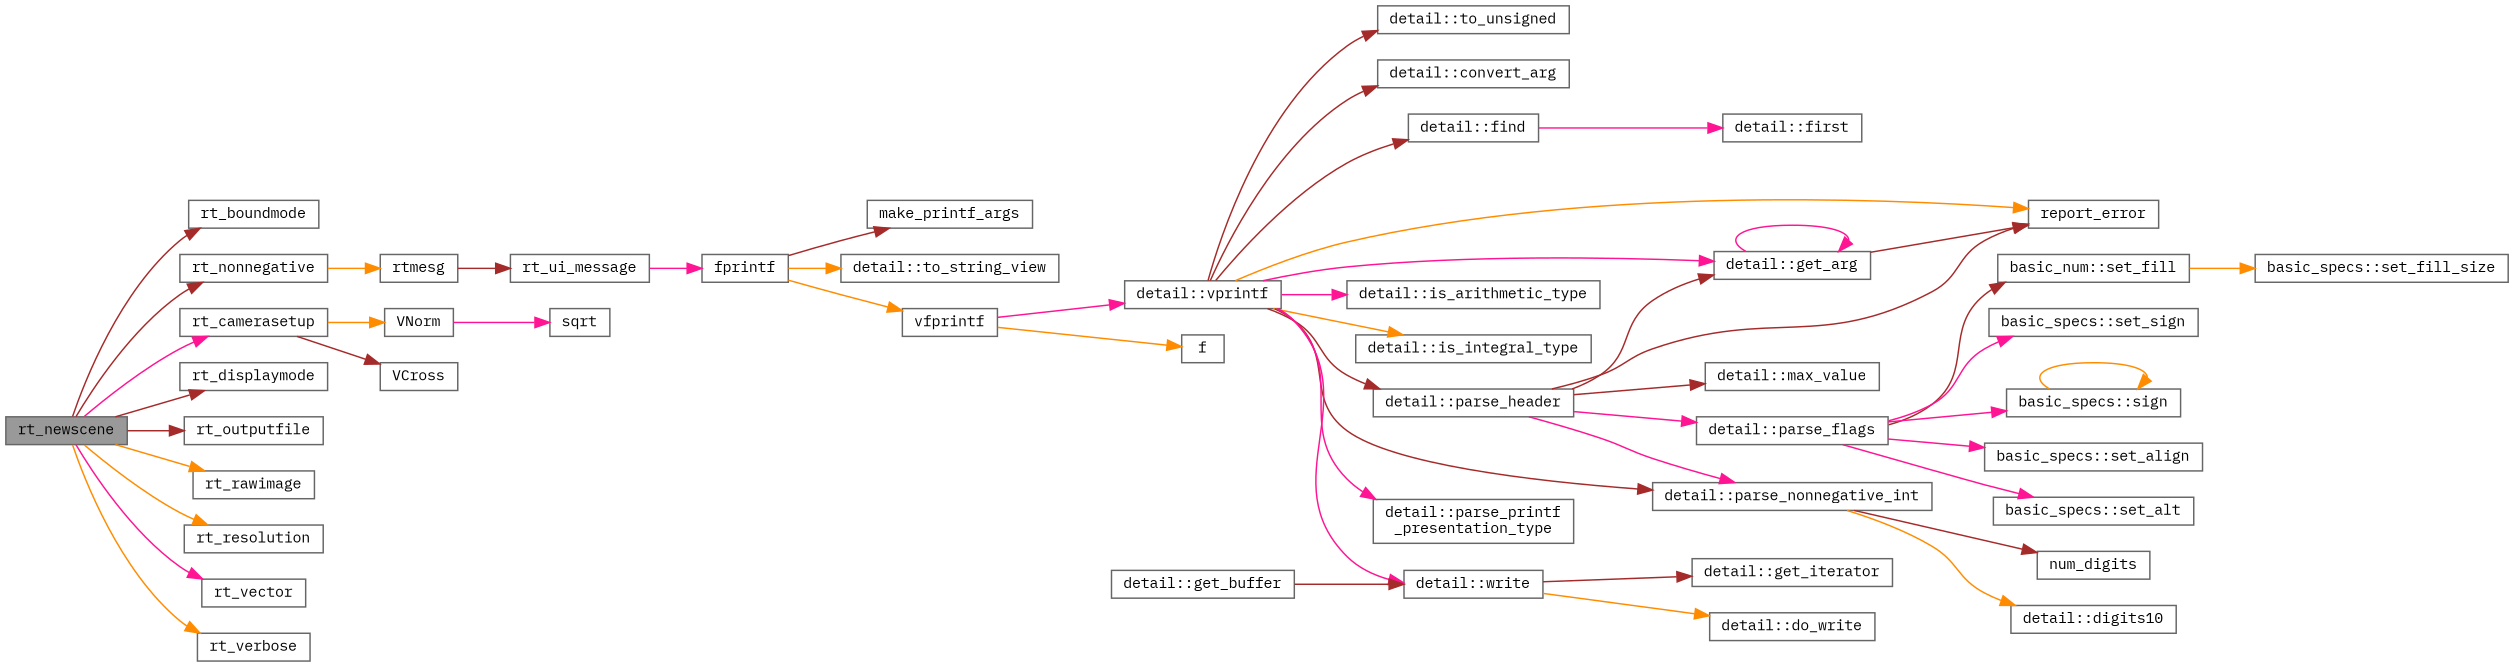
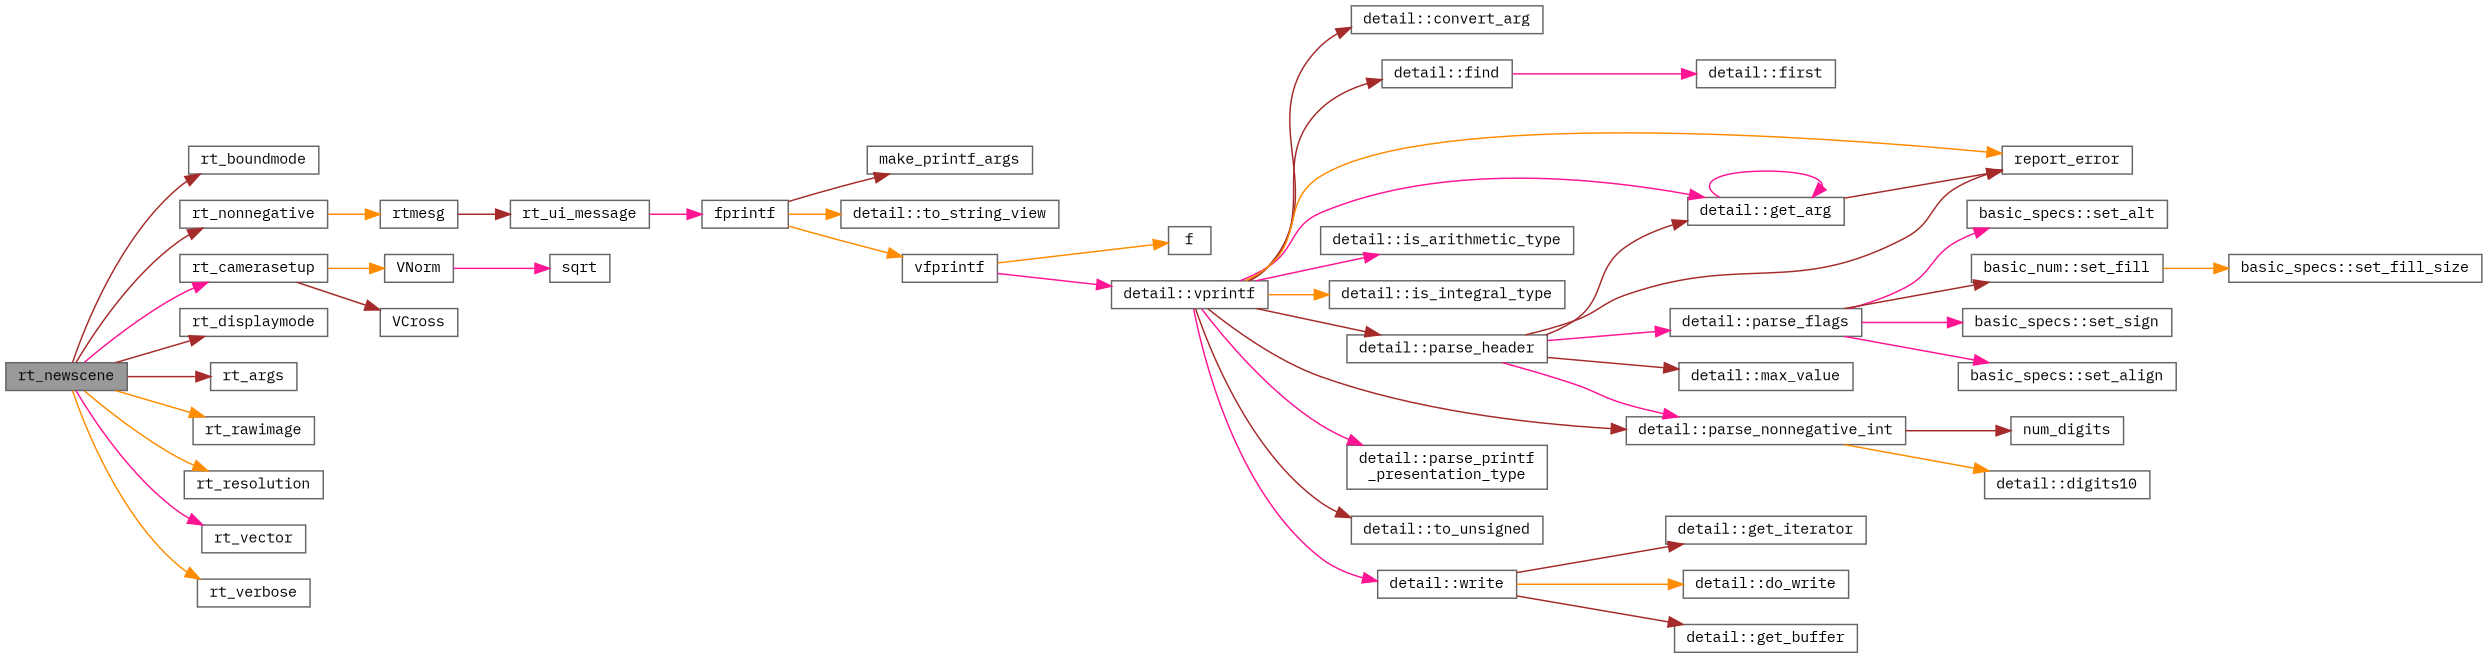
(2094, 403) -> none
(254, 431) -> (254, 377)
(1342, 584) -> (1592, 609)
